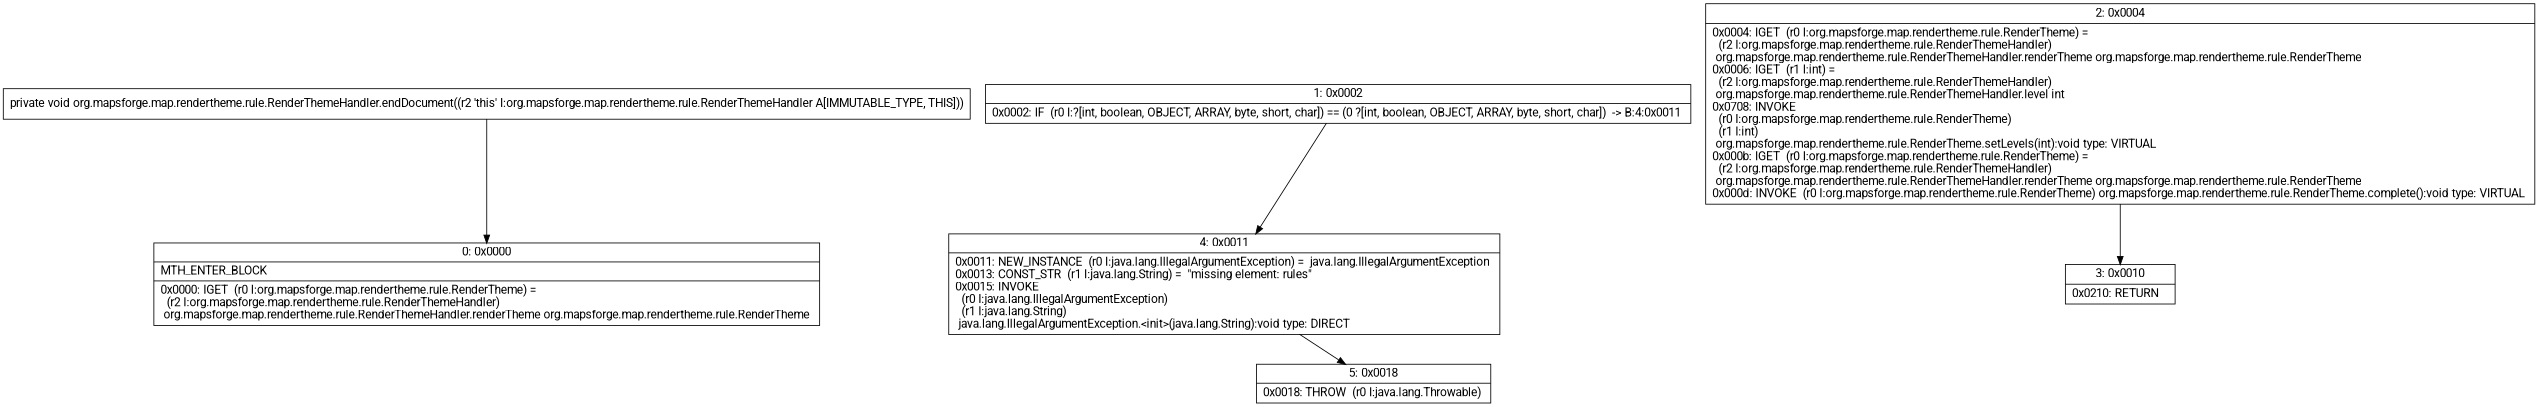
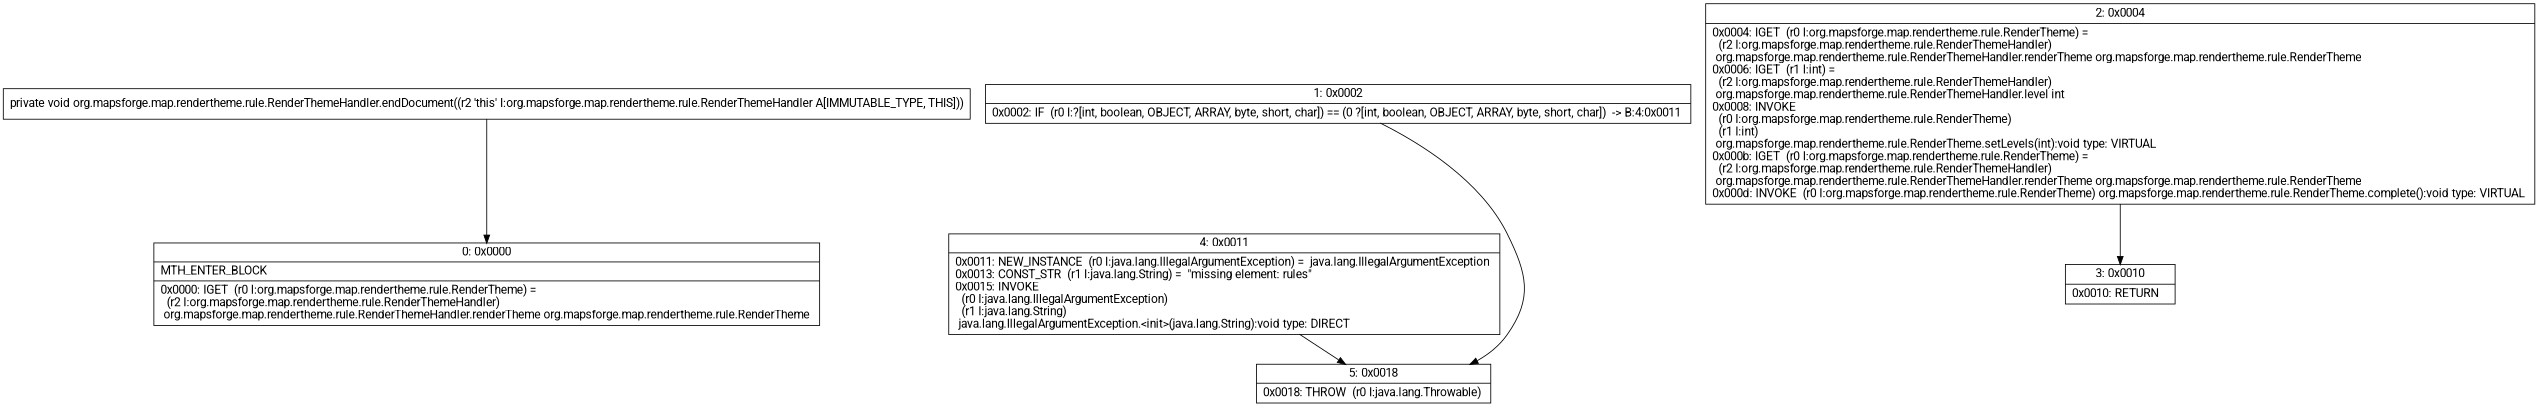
(1757, 107) -> (1757, 107)
(1293, 175) -> (1501, 224)
(2120, 294) -> (2120, 294)
